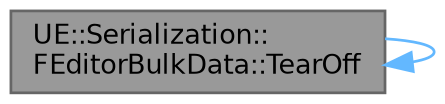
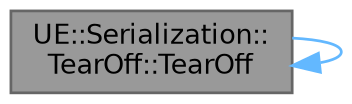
(198, 52) -> (152, 52)
